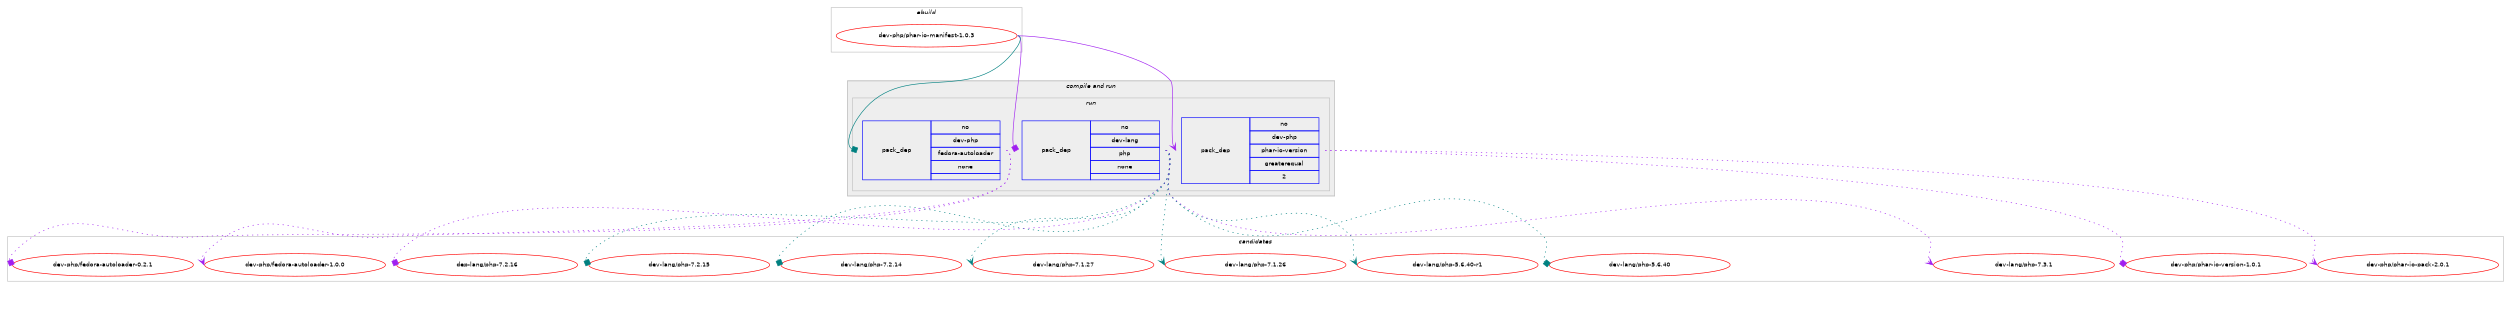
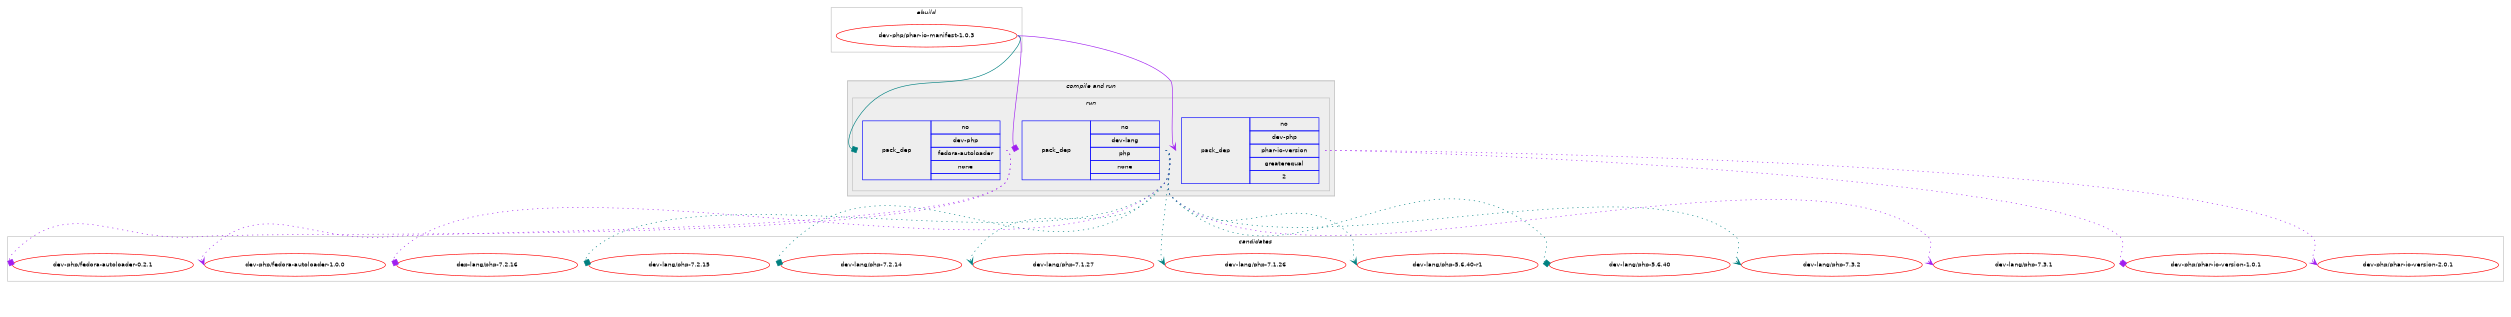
none -> (1832, 265)
(2408, 265) -> (2408, 265)
